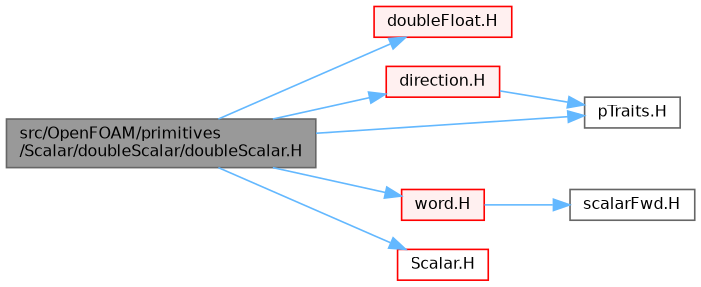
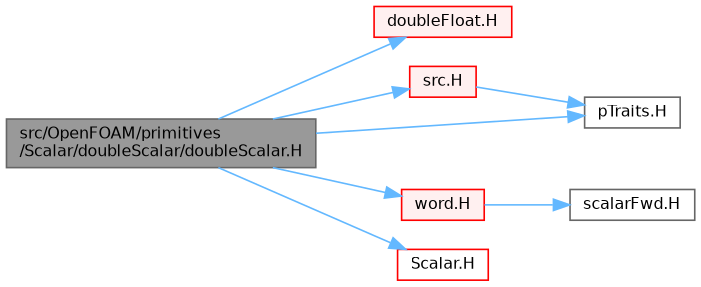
(443, 82) -> (443, 82)
